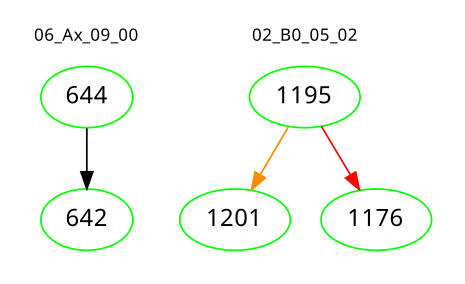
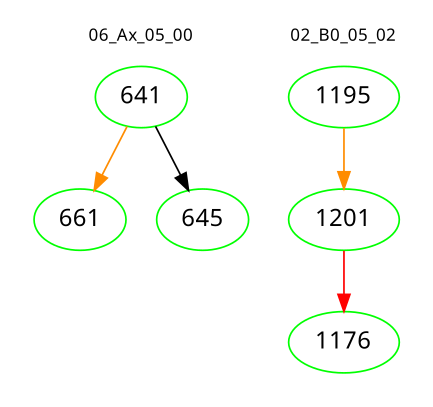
(87, 37) -> (141, 37)
(87, 97) -> (141, 97)
(336, 151) -> (344, 273)
none -> (80, 220)
(87, 220) -> (203, 220)
